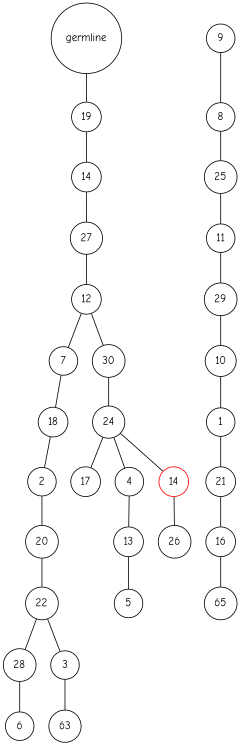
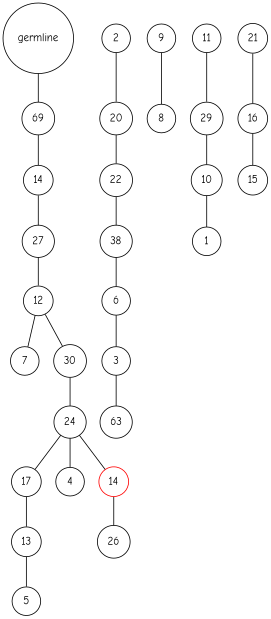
(86, 117) -> (38, 119)
(221, 177) -> none
(53, 422) -> none
(221, 452) -> none
(129, 511) -> (26, 512)
(221, 603) -> (253, 180)
(54, 635) -> (116, 331)
(20, 665) -> (116, 241)
